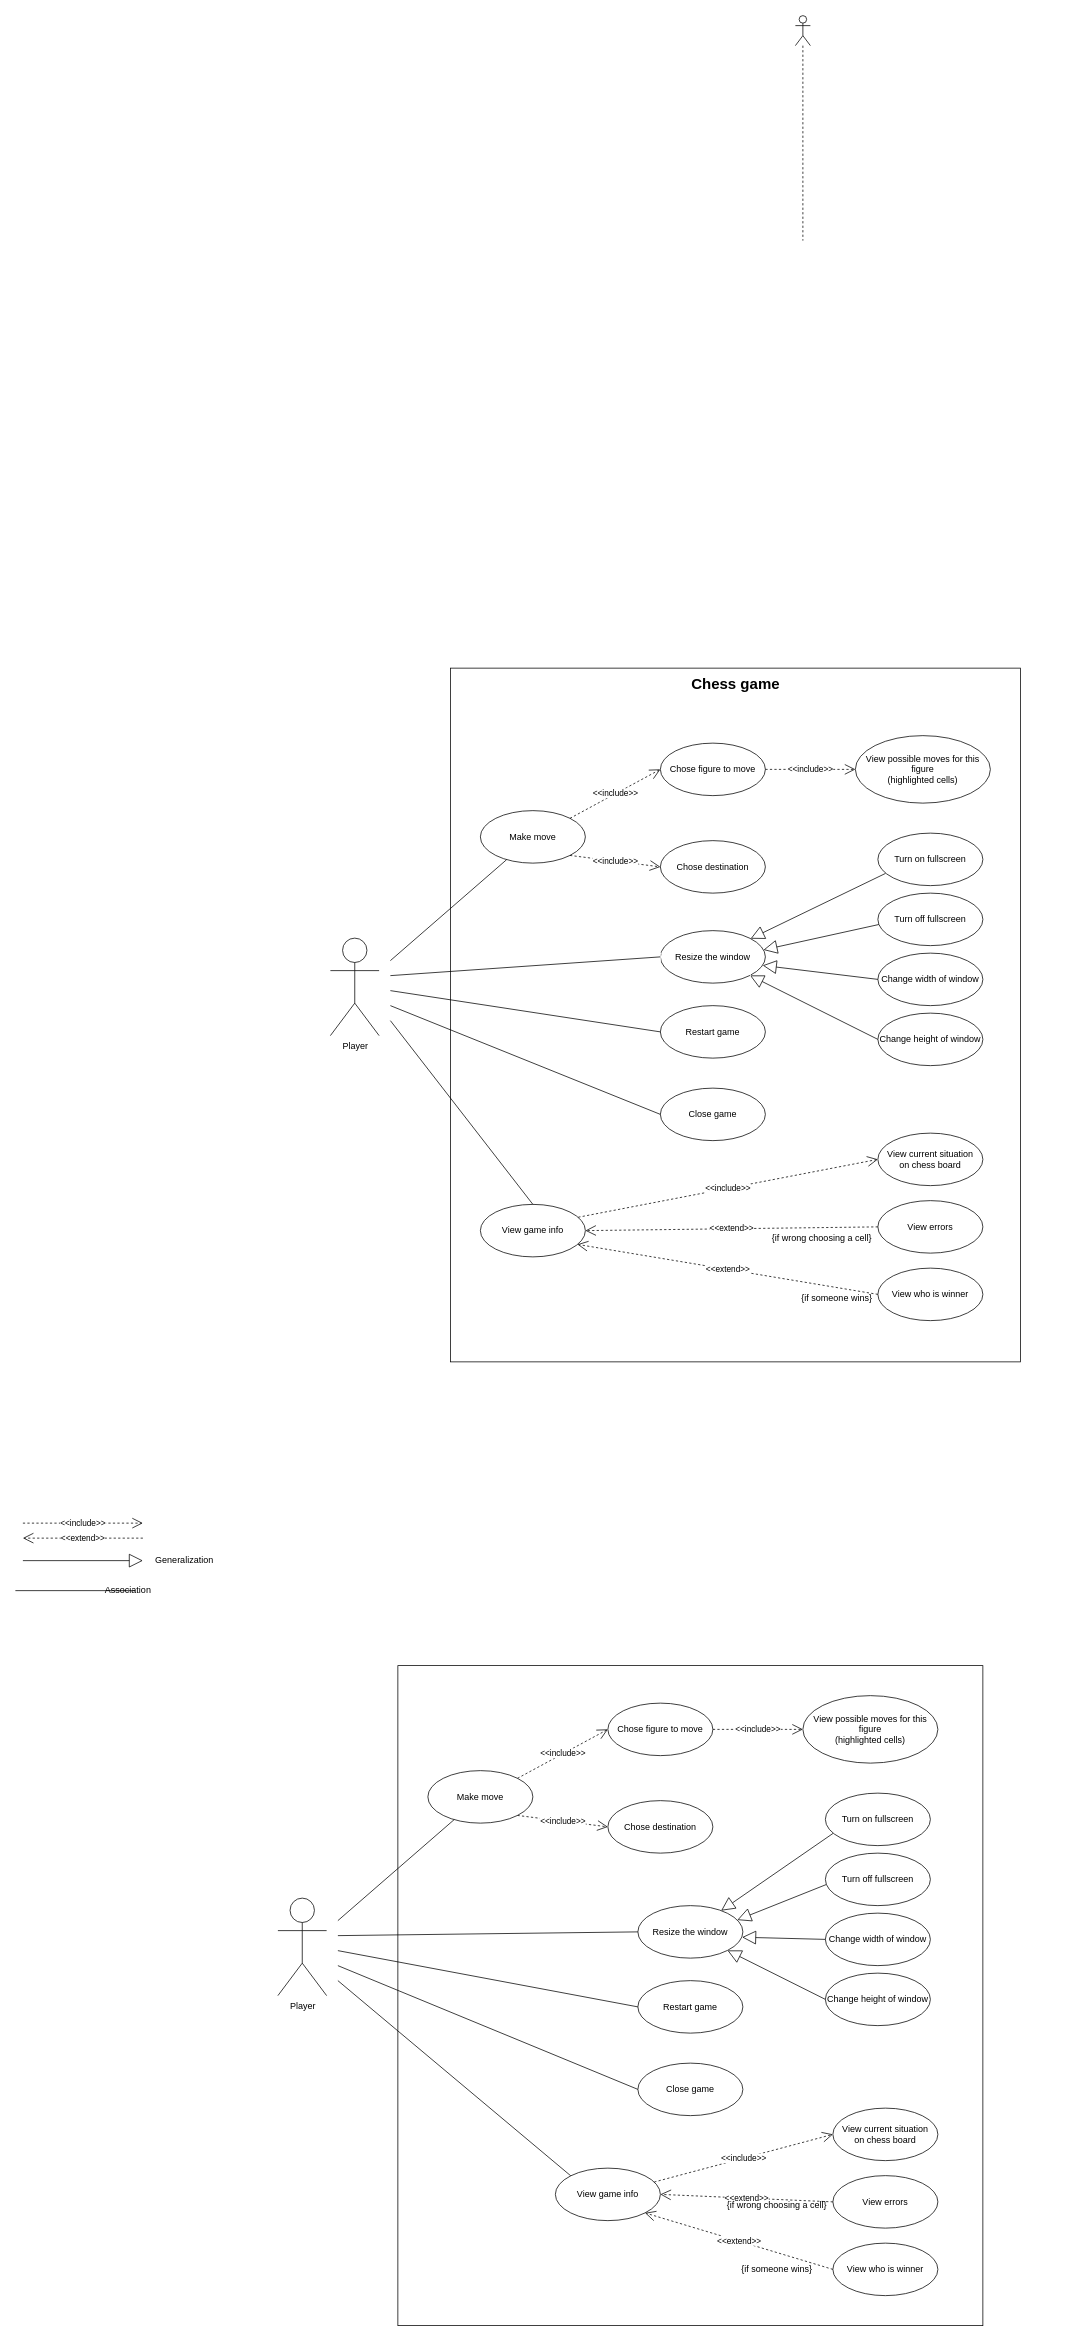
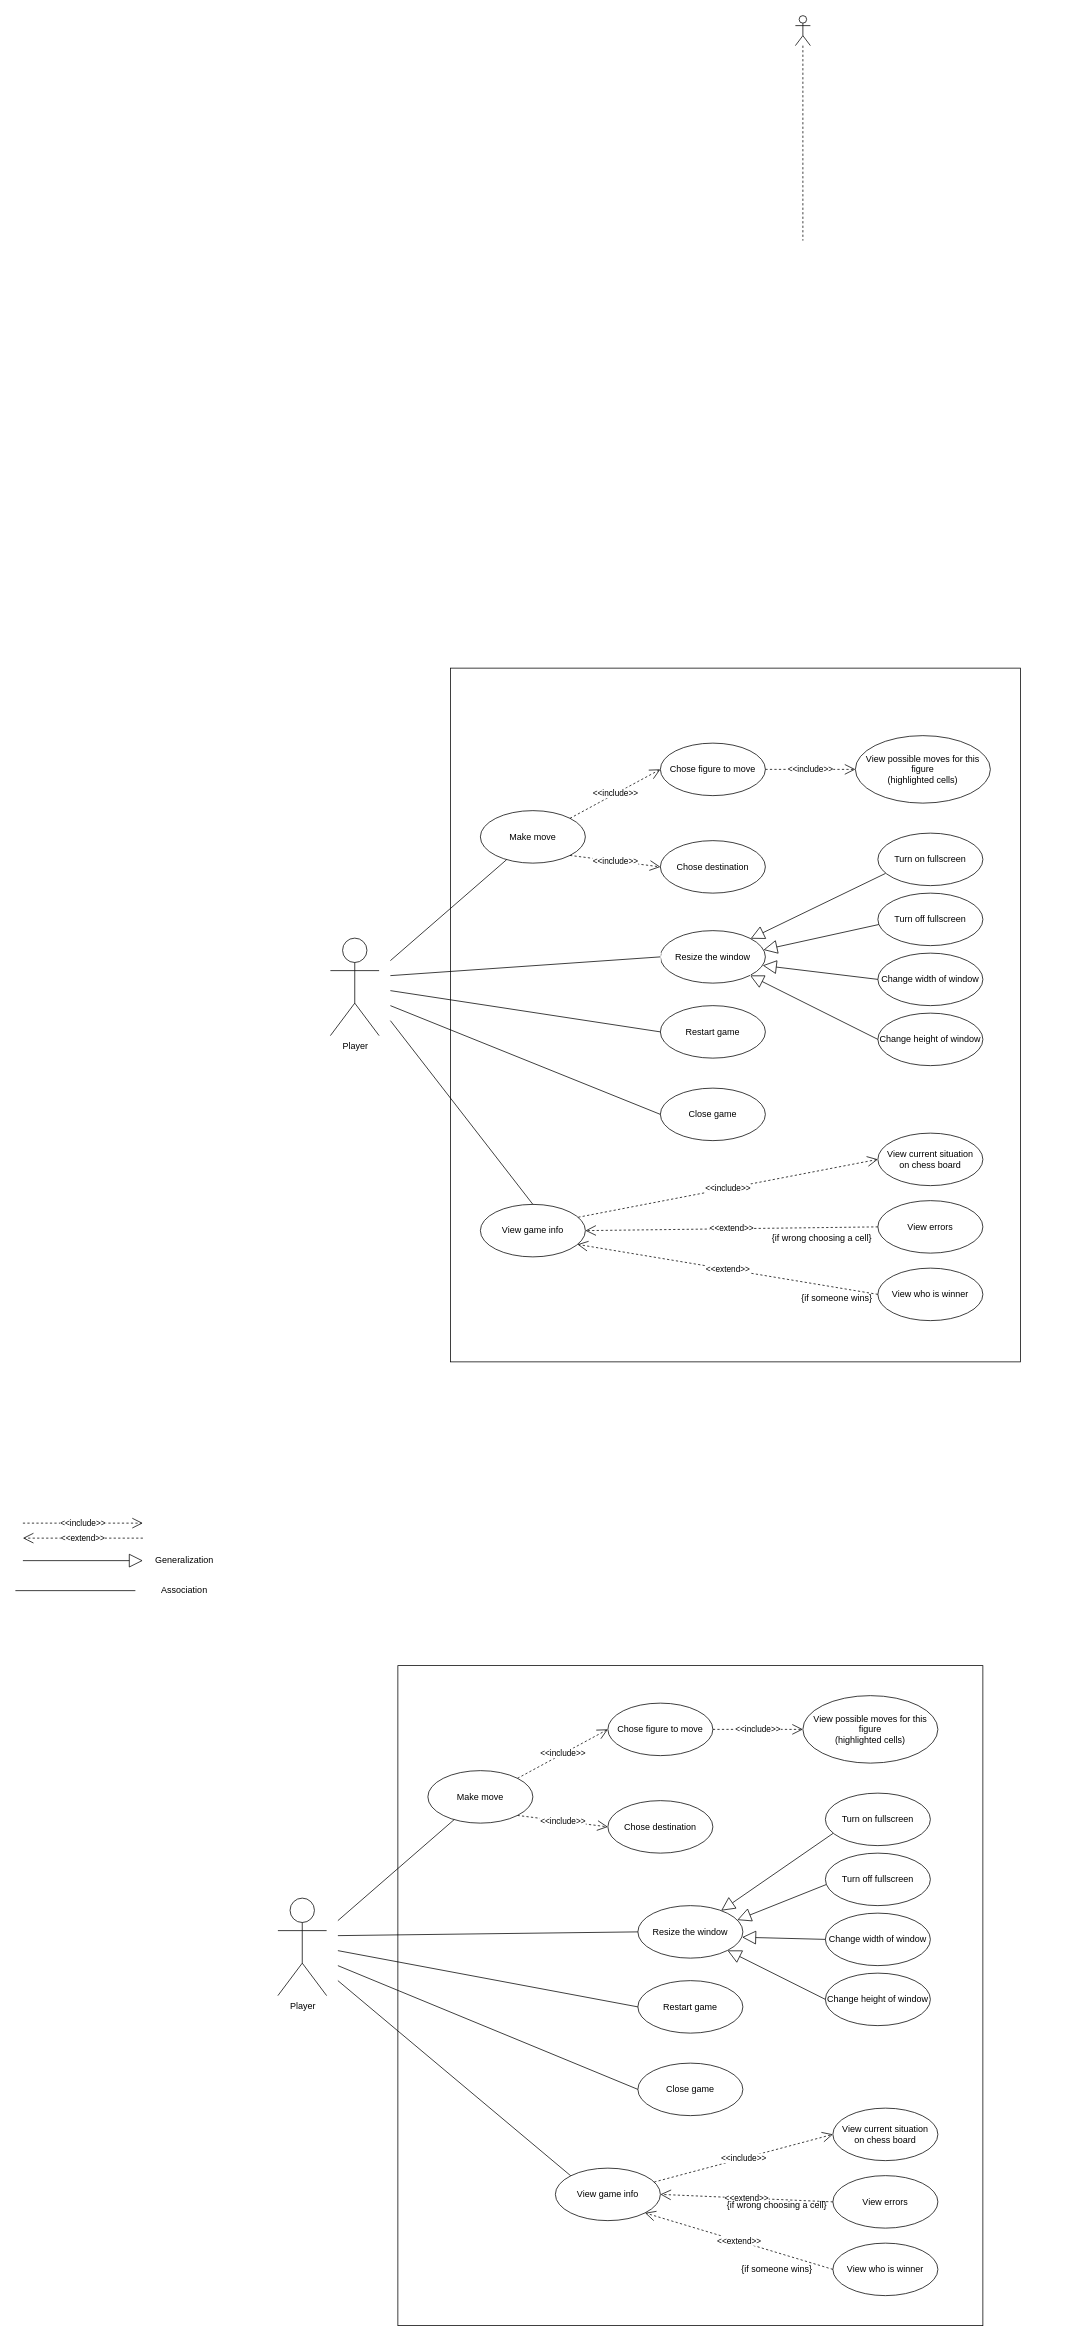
(735, 683) -> none
(128, 1590) -> (184, 1590)
